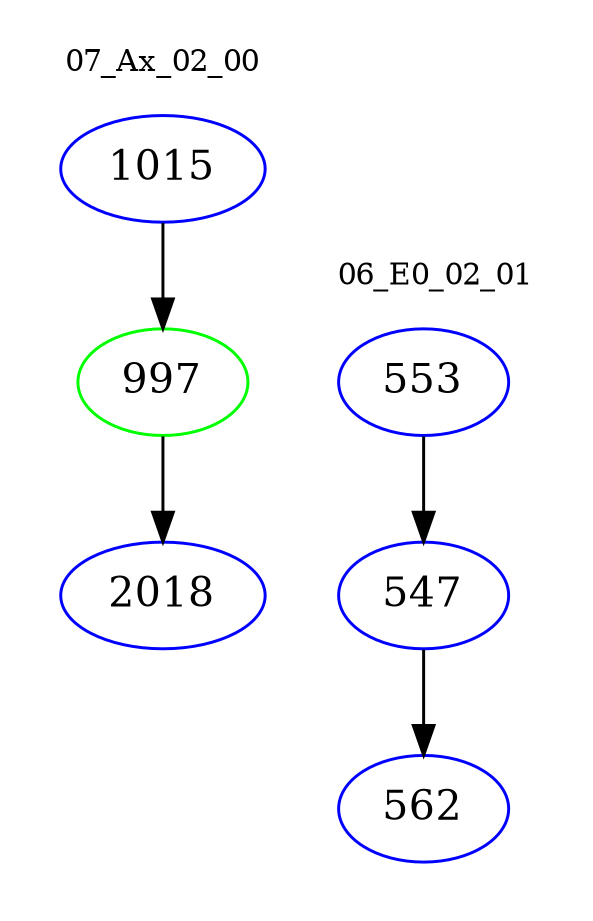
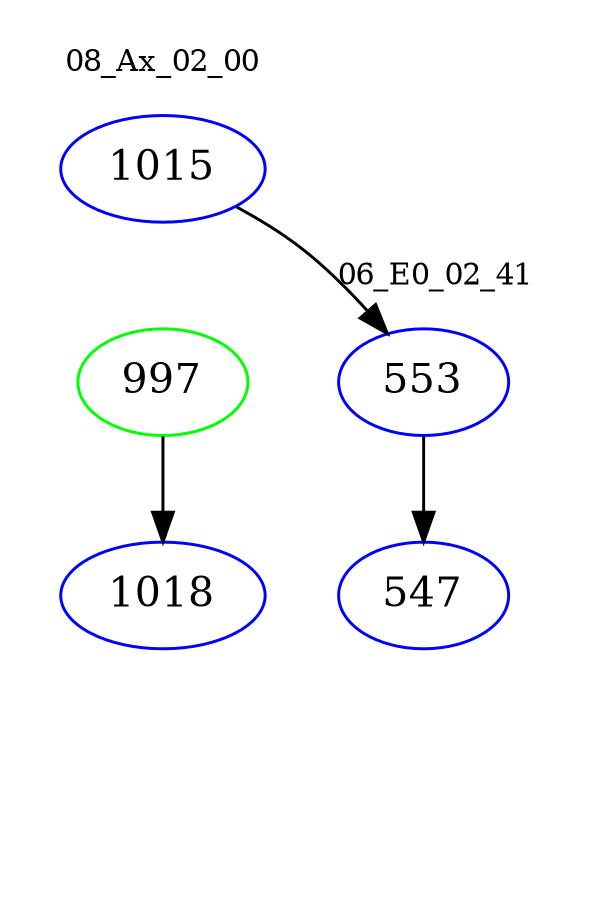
(163, 64) -> (163, 64)
(163, 261) -> (332, 275)
(435, 277) -> (435, 277)
(163, 595) -> (163, 595)
(424, 809) -> none
